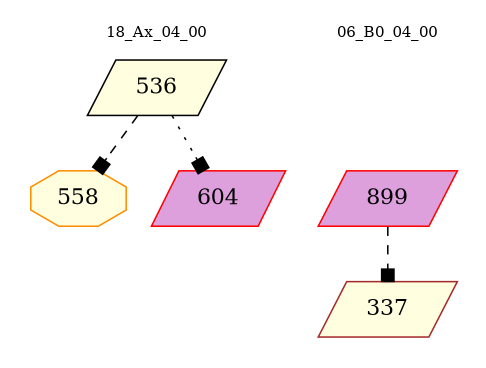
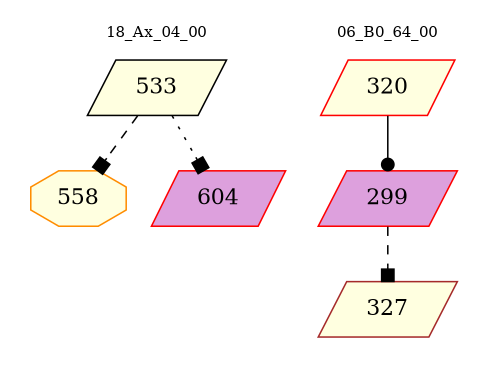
(388, 33) -> (388, 33)
(157, 88) -> (157, 88)
none -> (388, 88)
(388, 199) -> (388, 199)
(388, 309) -> (388, 309)
